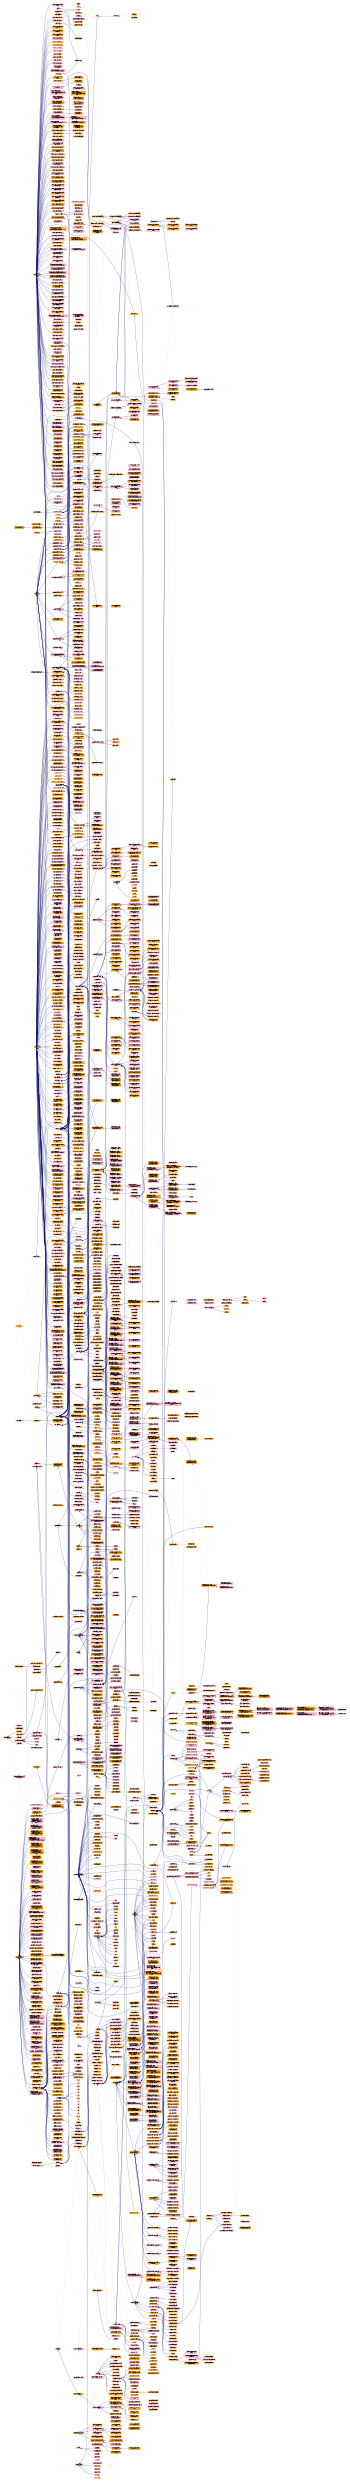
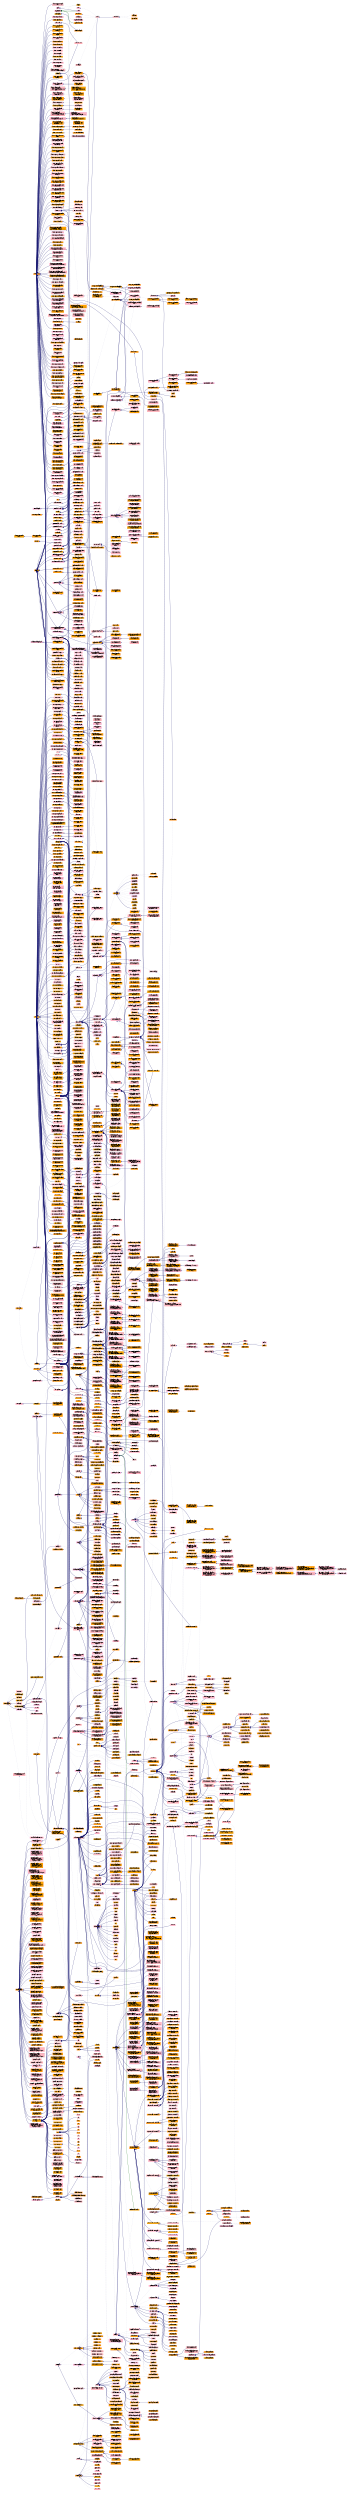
(58, 841) -> (58, 851)
(134, 1077) -> (134, 1102)
(134, 1319) -> (134, 1287)
(245, 1733) -> none
